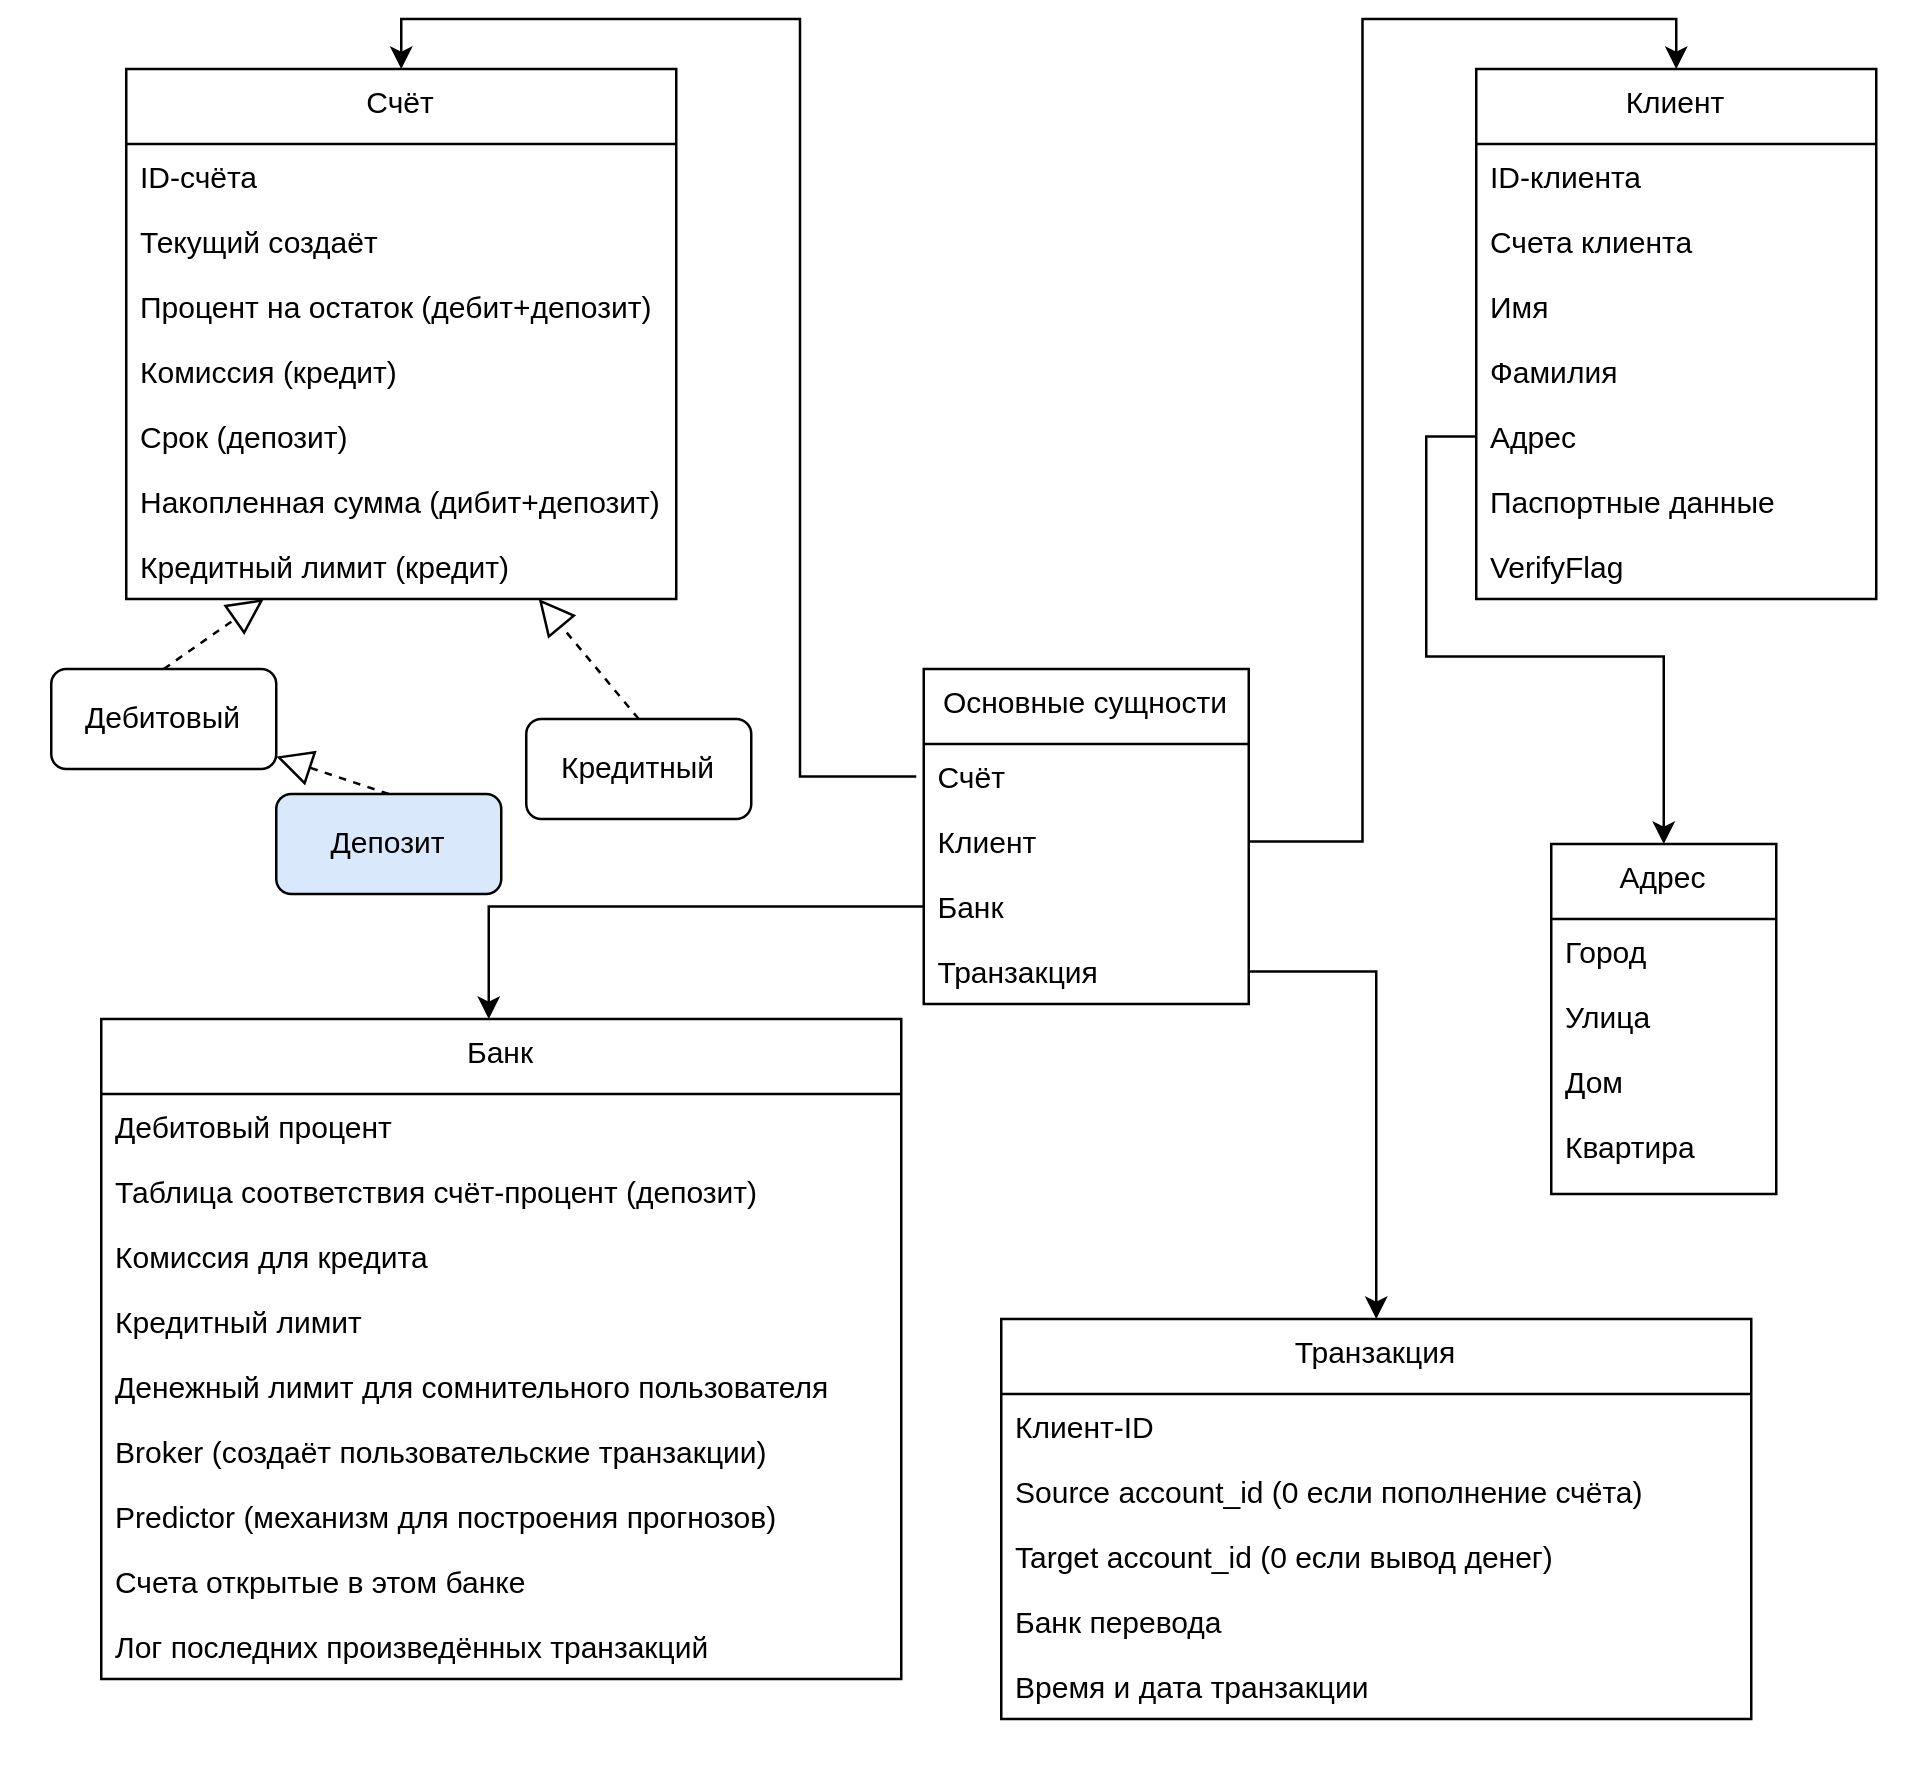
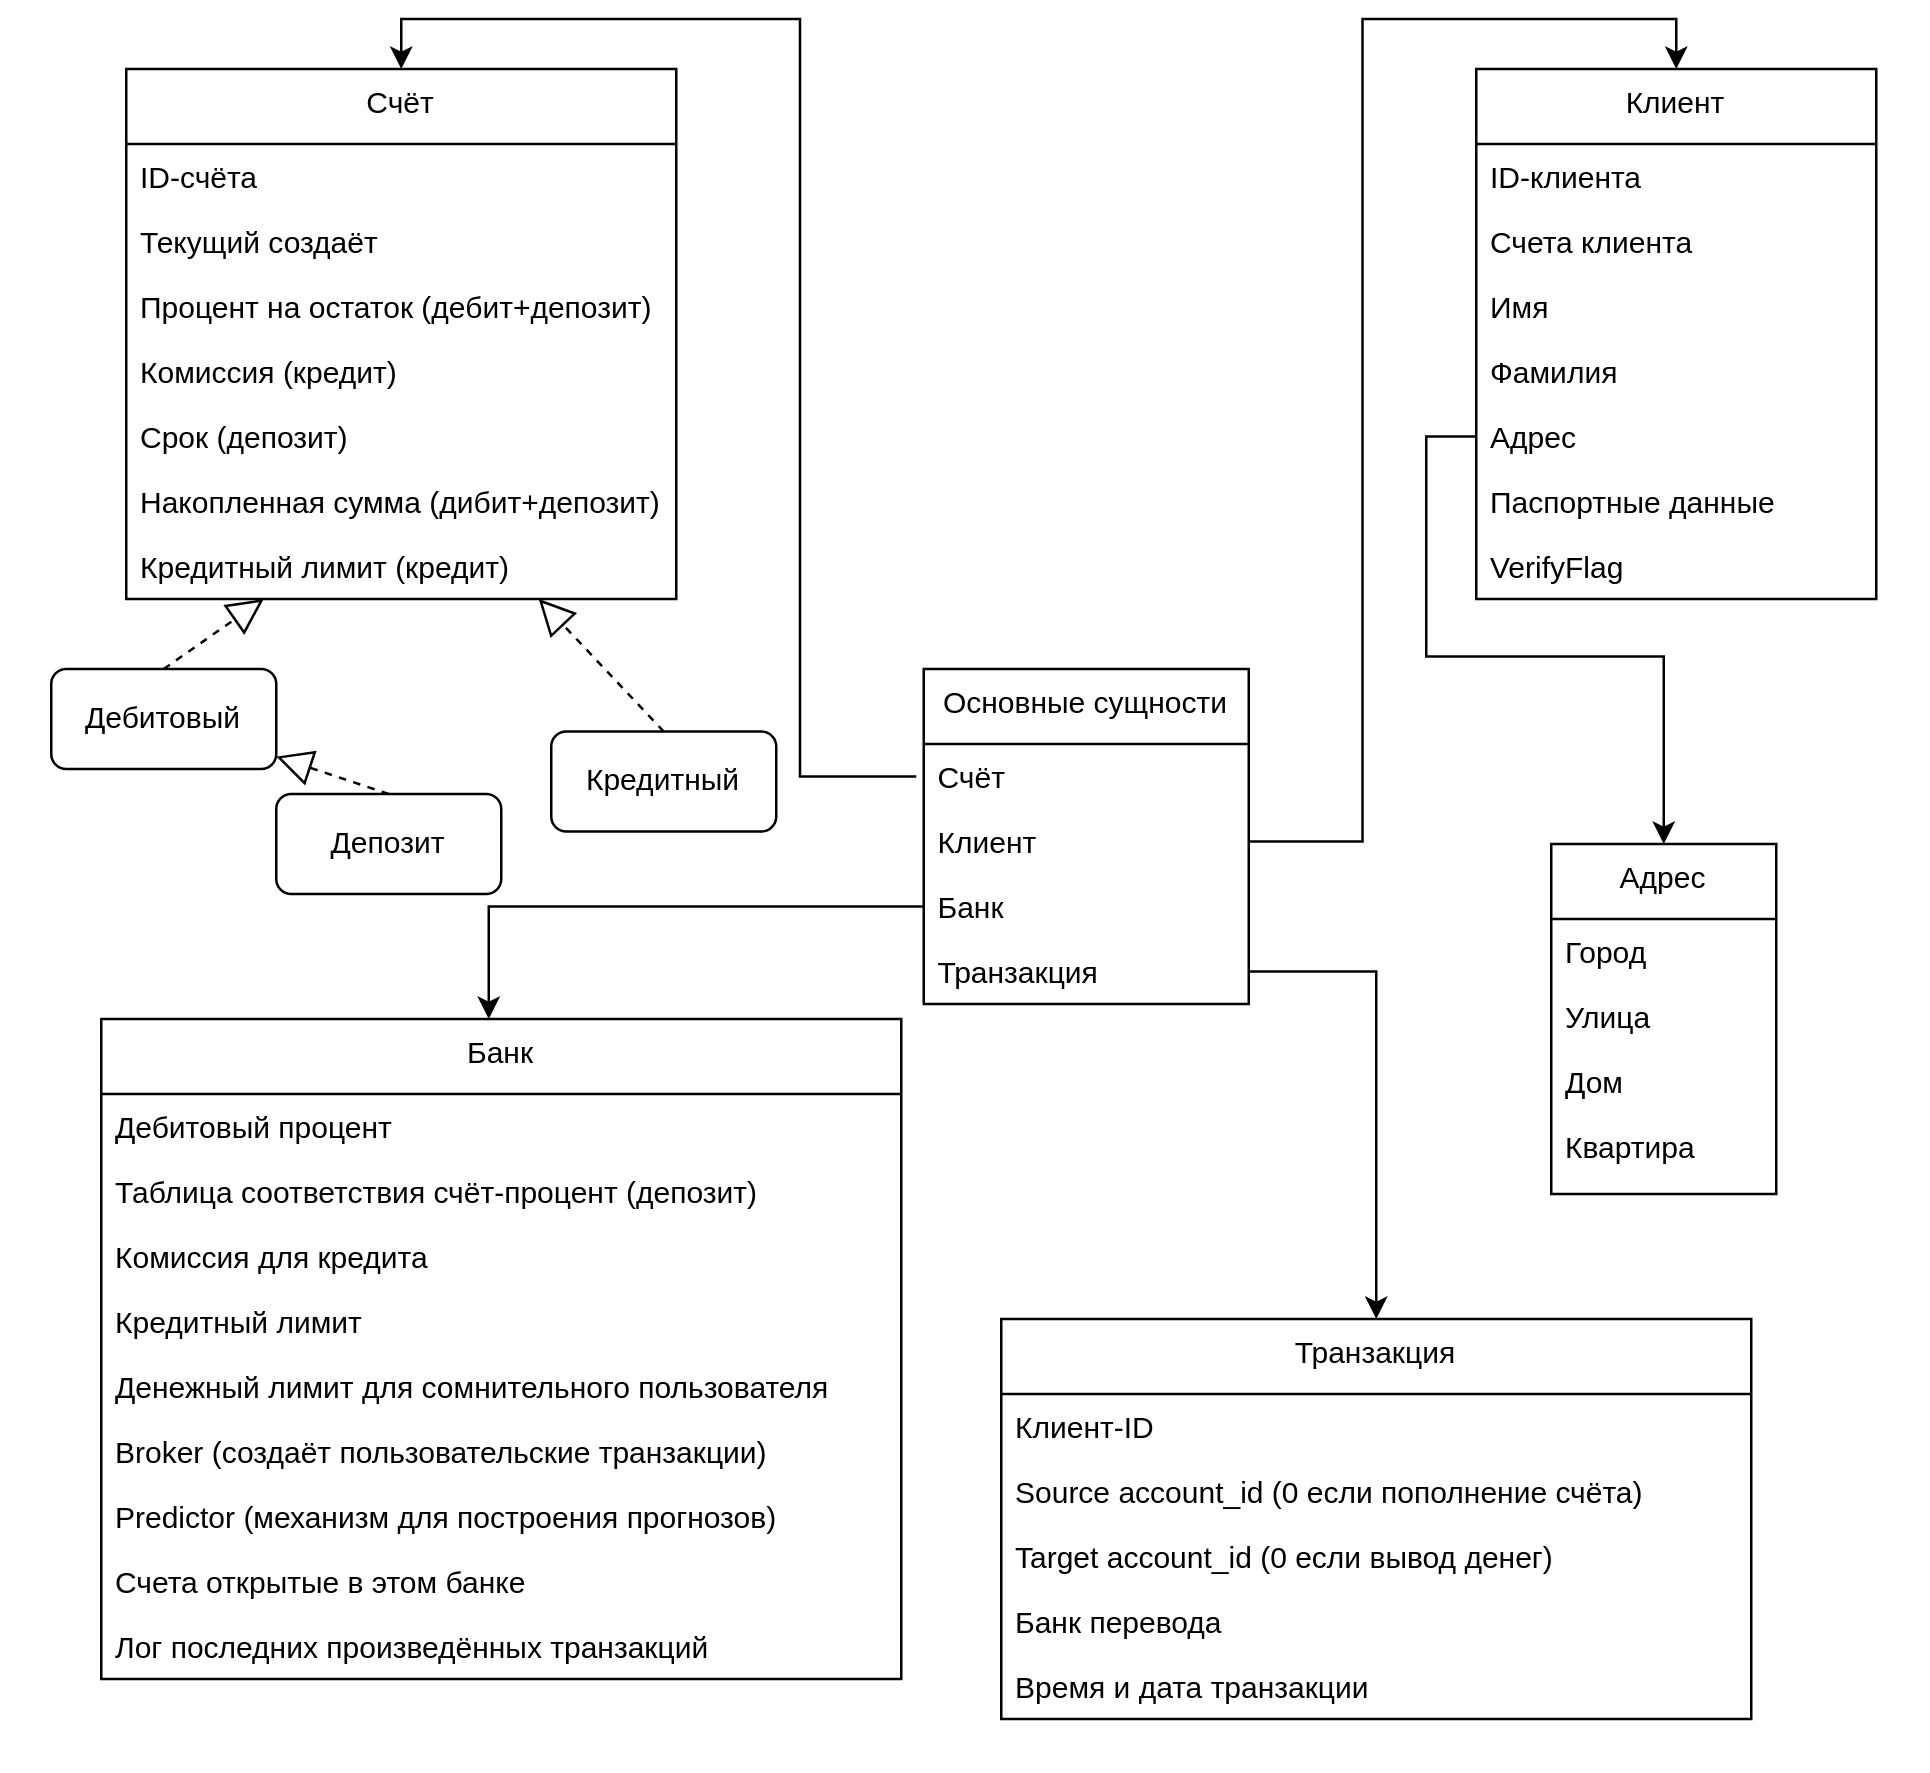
(639, 769) -> (664, 781)
(389, 844) -> (389, 844)
